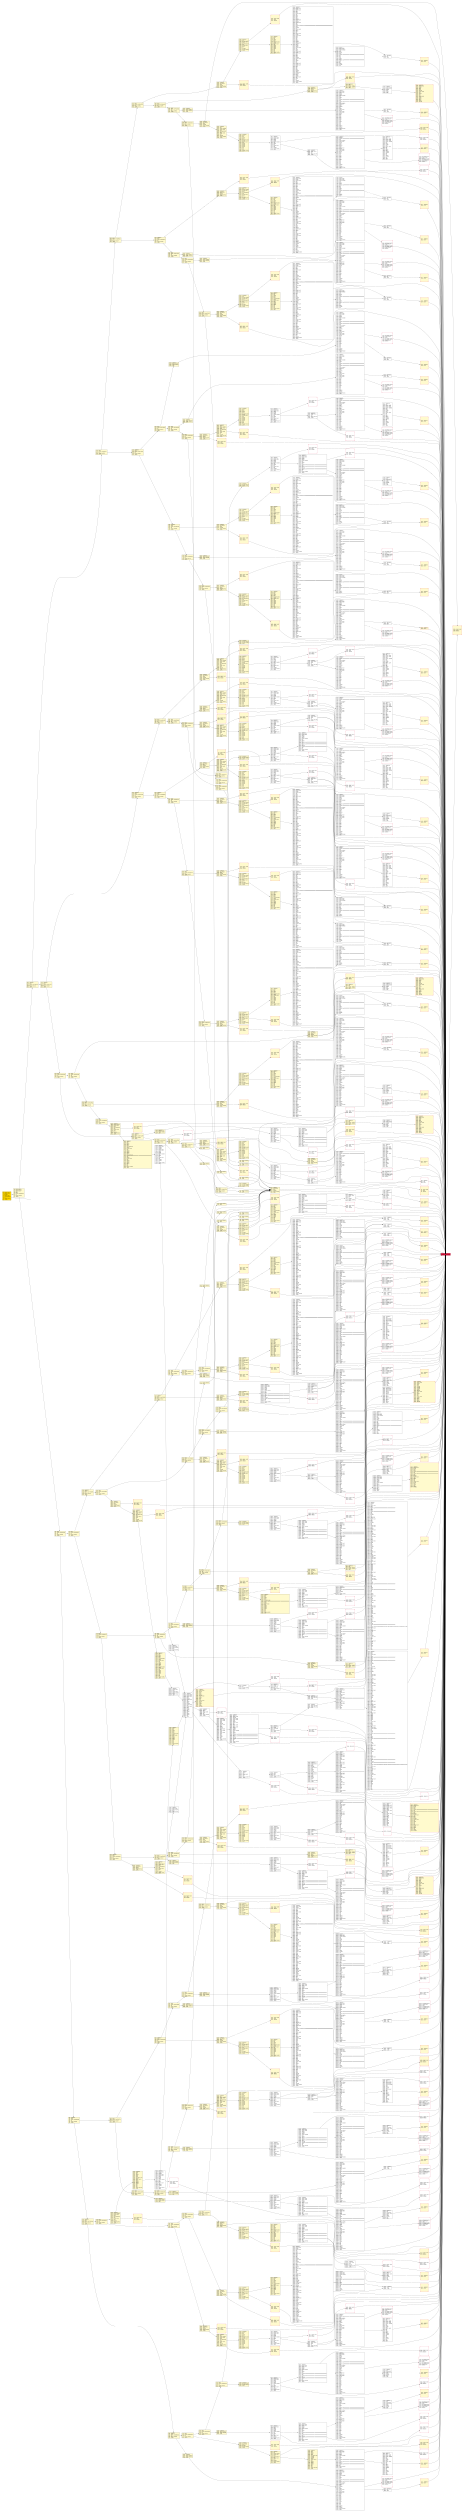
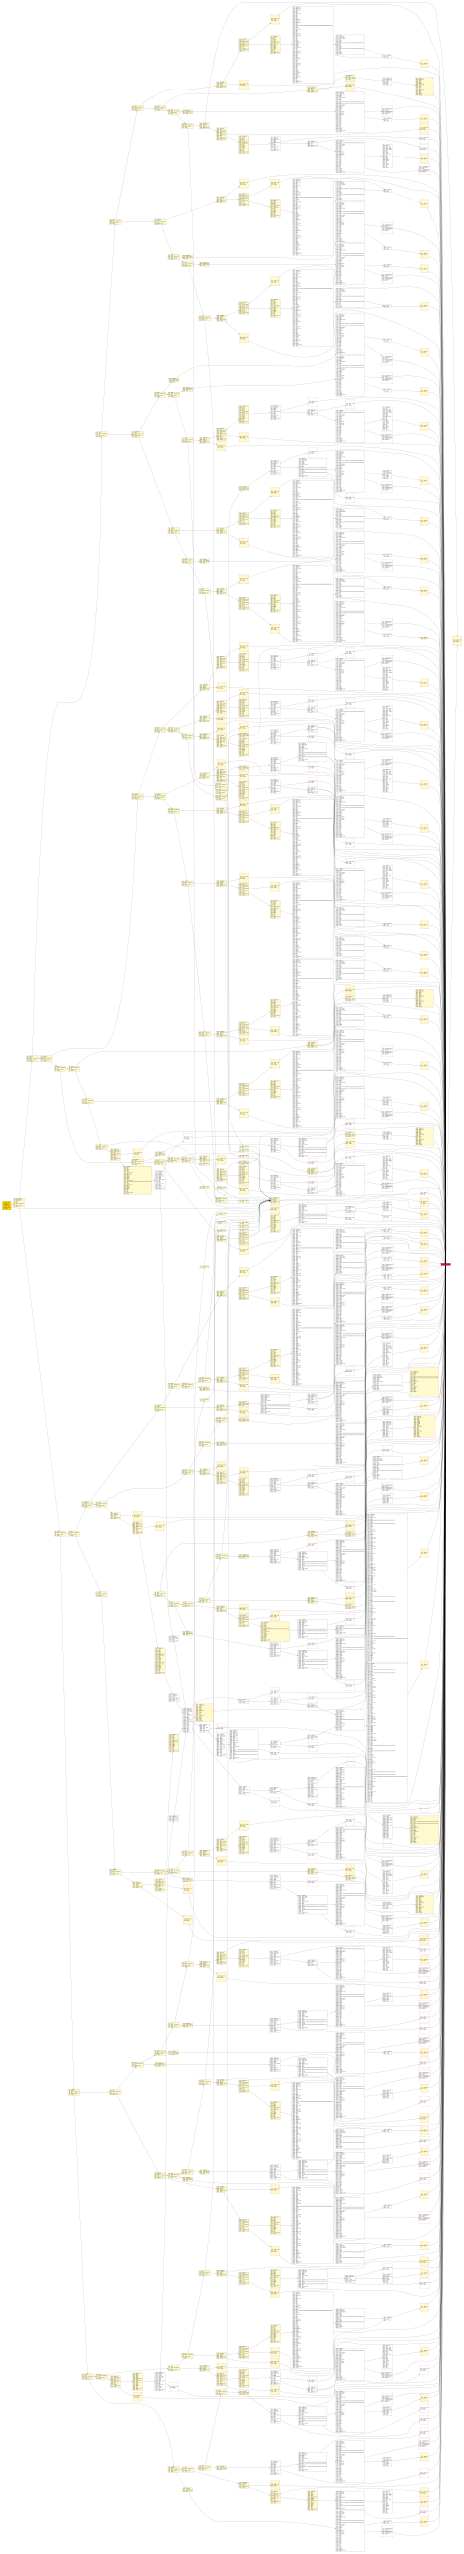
none -> (350, 843)
